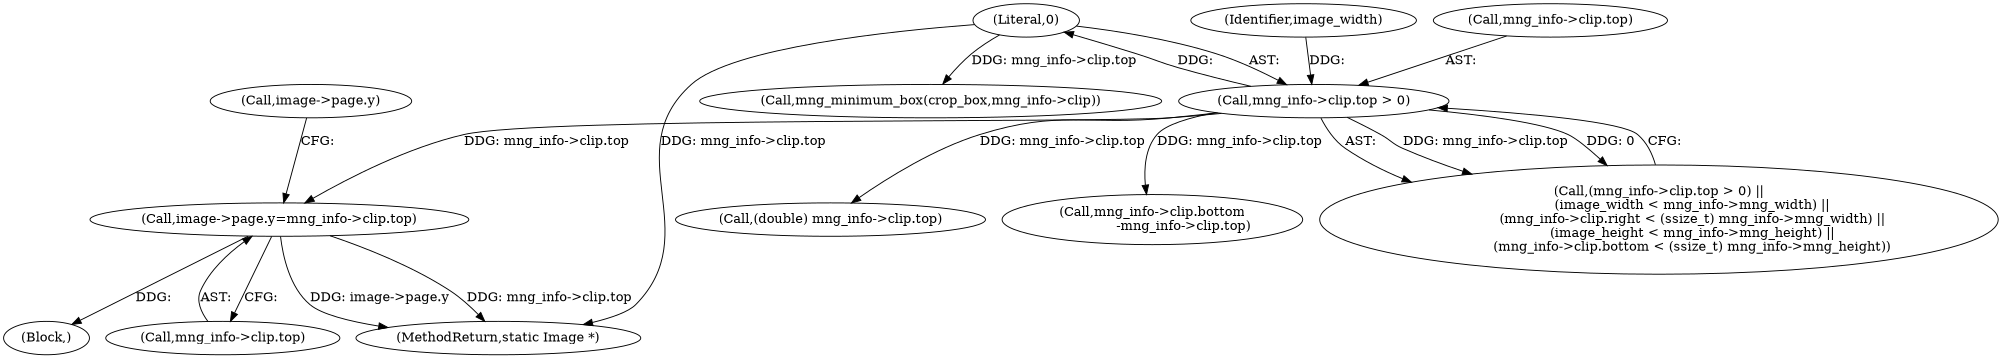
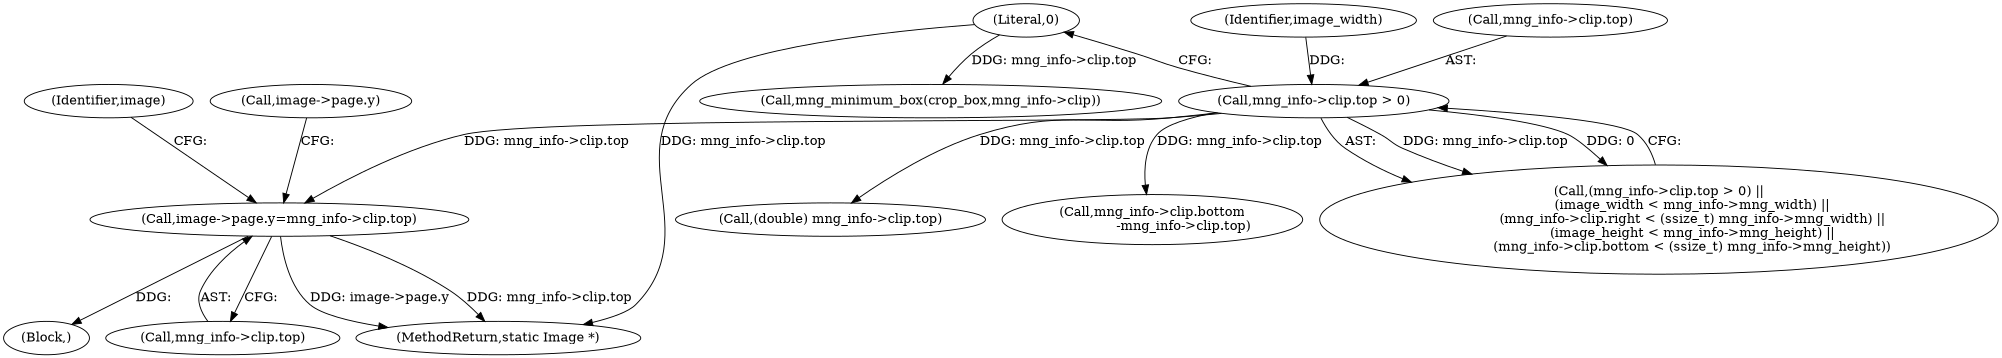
(1180, 44) -> none
(1197, 61) -> (1197, 61)
none -> (109, 101)
